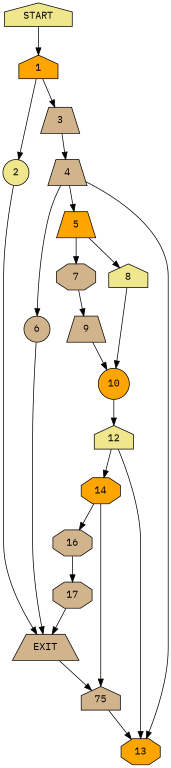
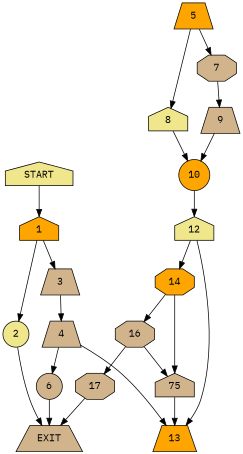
(71, 195) -> none
(73, 673) -> (153, 359)
(141, 752) -> (175, 439)
